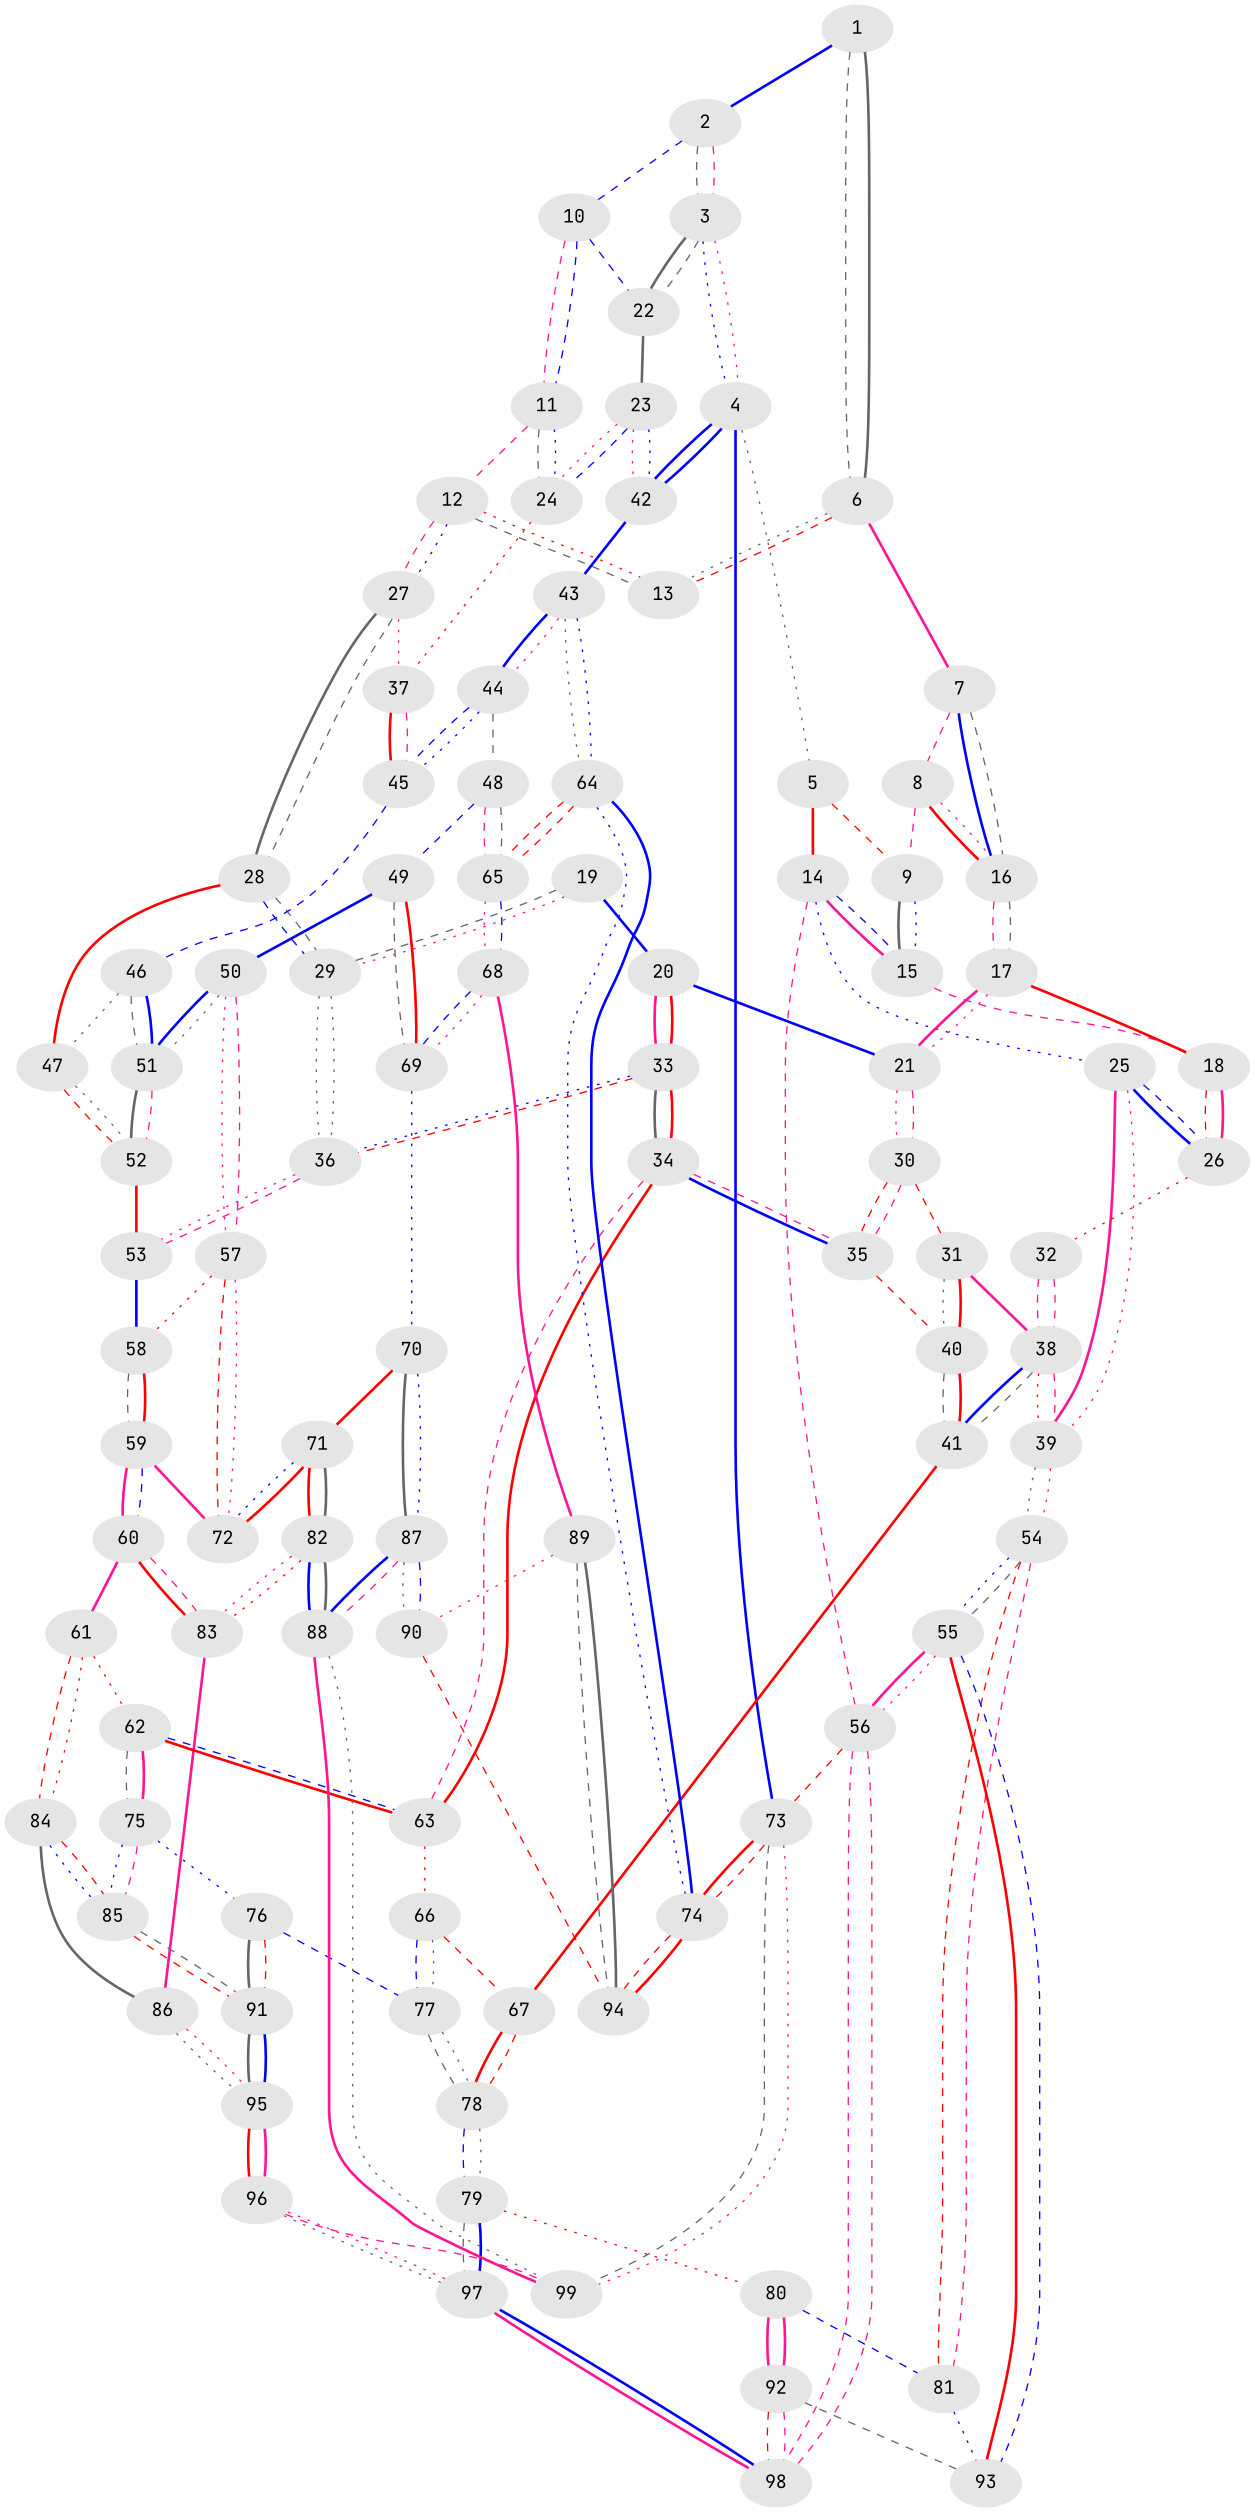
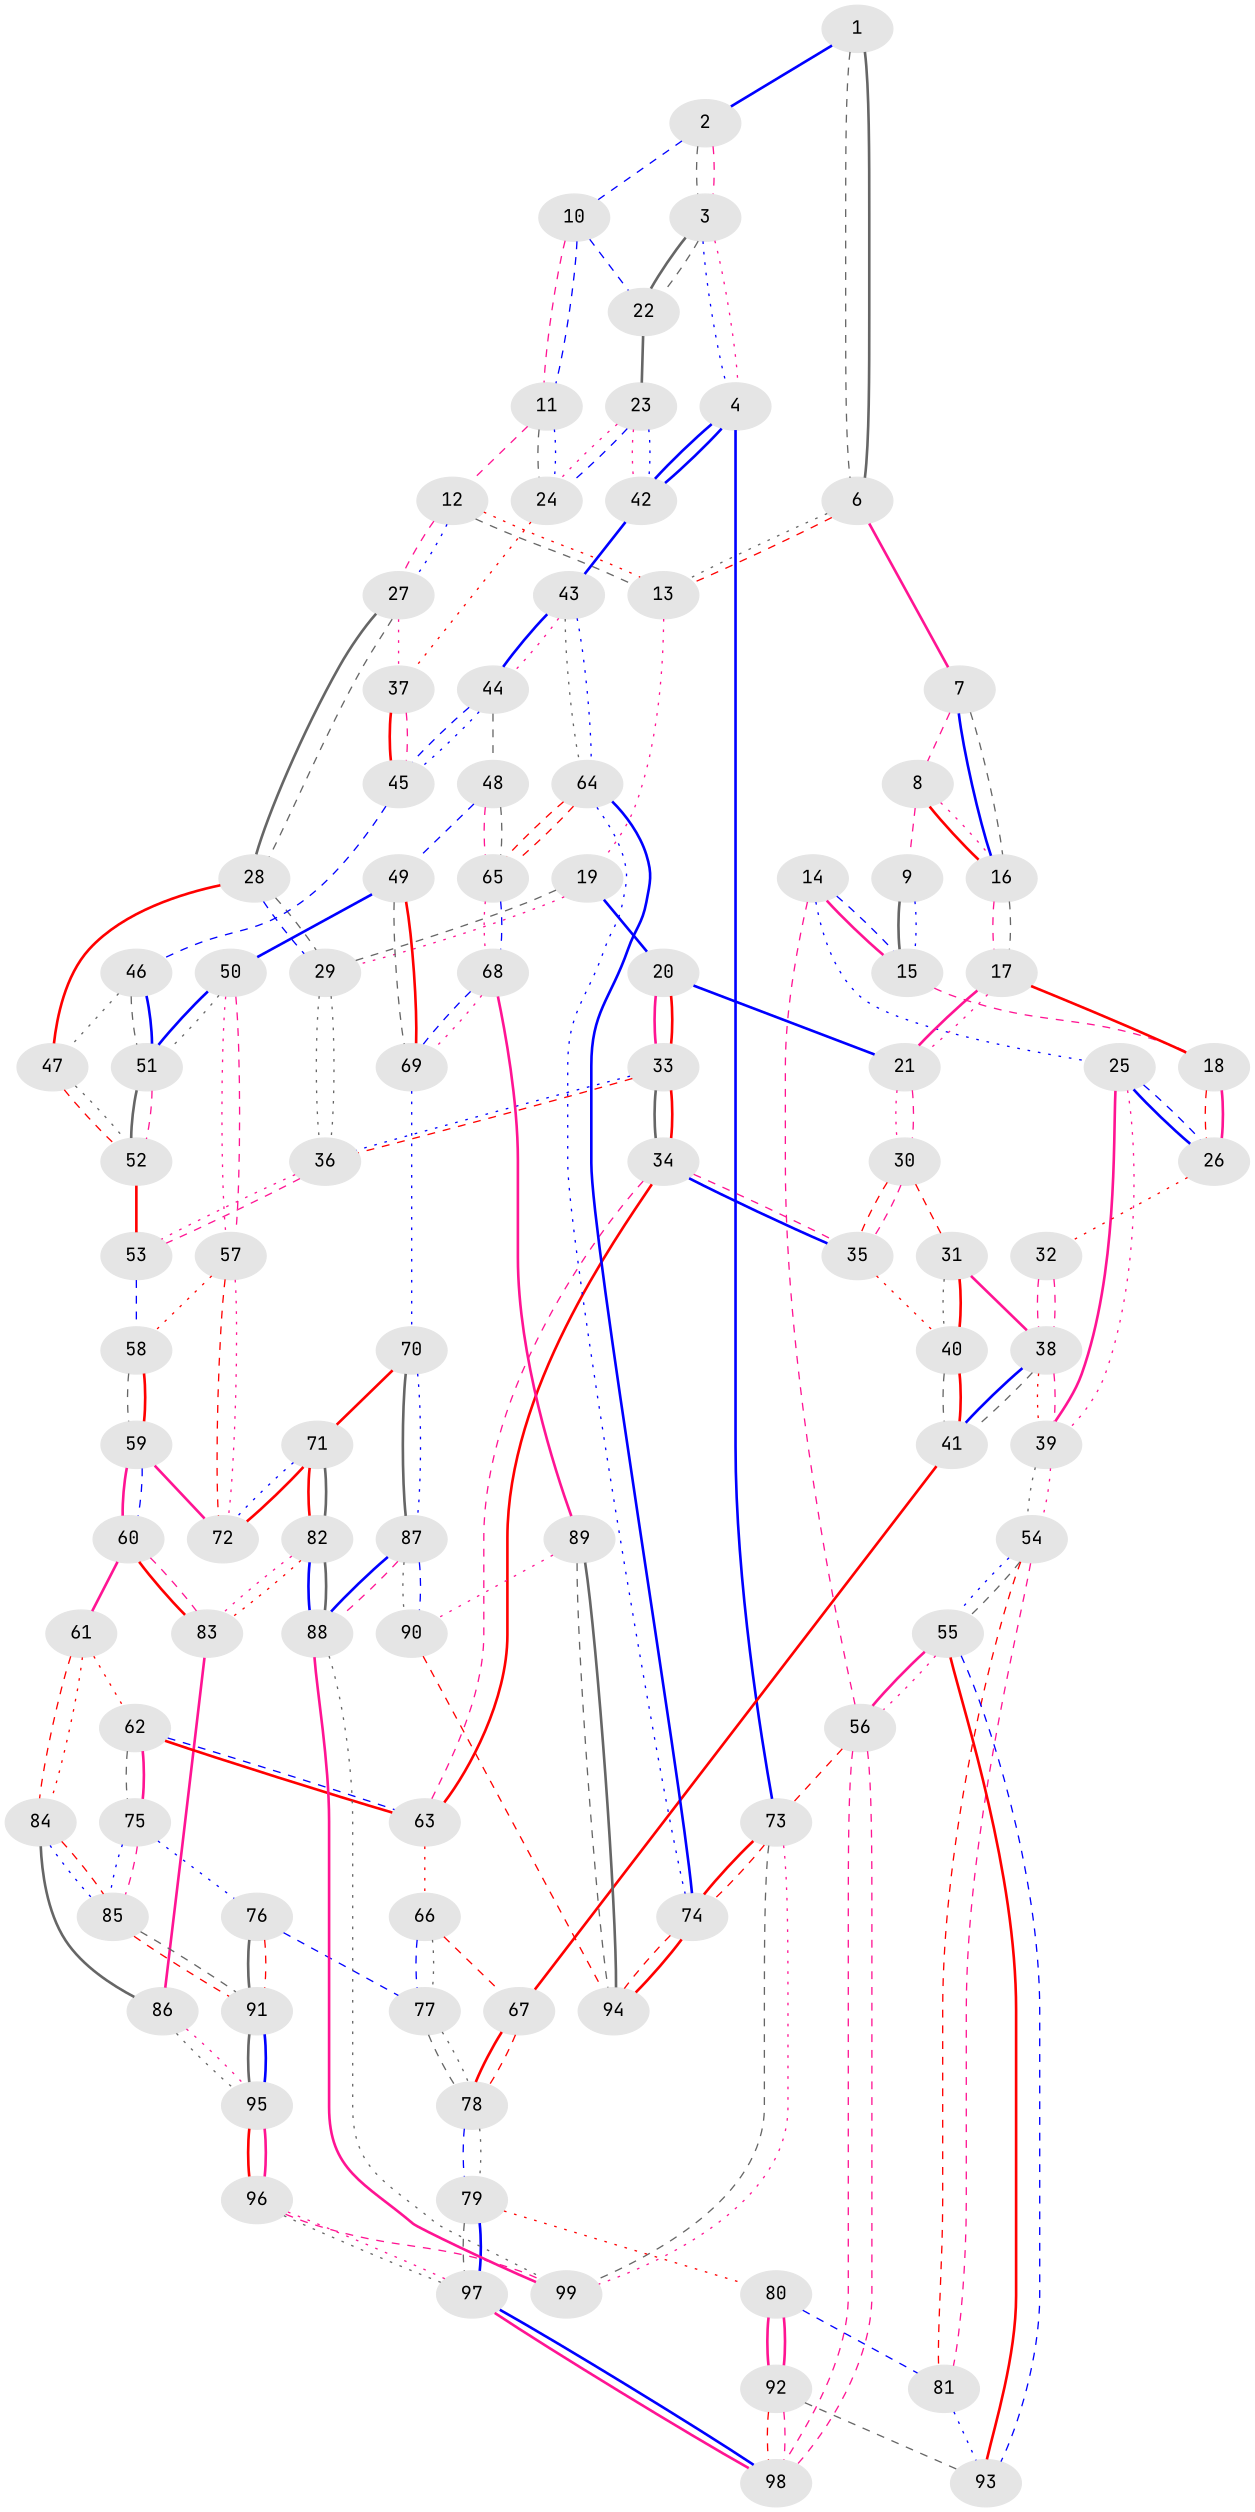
none -> (652, 743)
(813, 784) -> none
(136, 1303) -> (136, 1303)
(905, 1303) -> (905, 1303)
